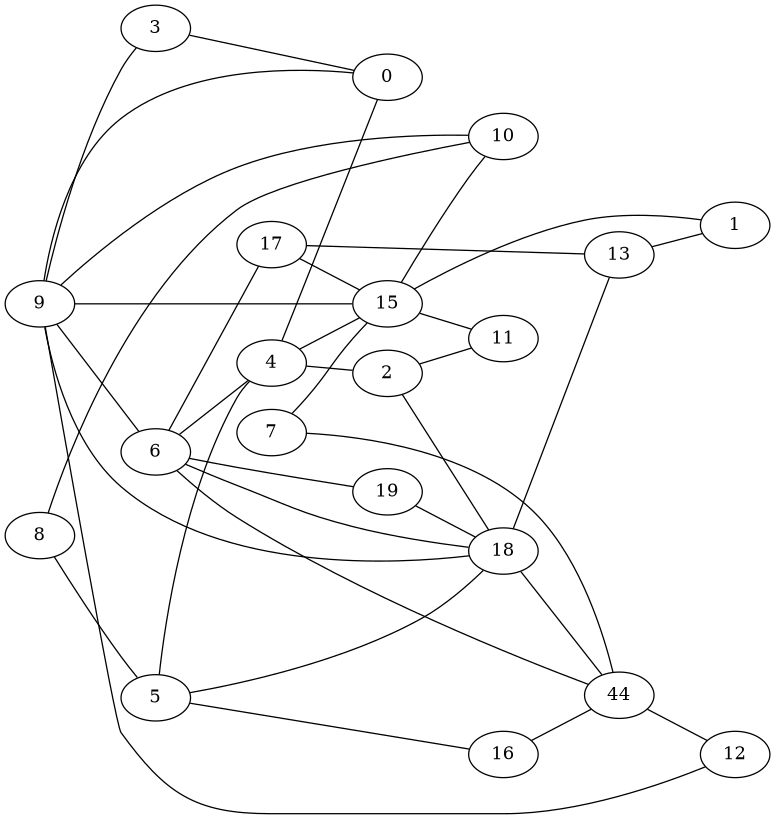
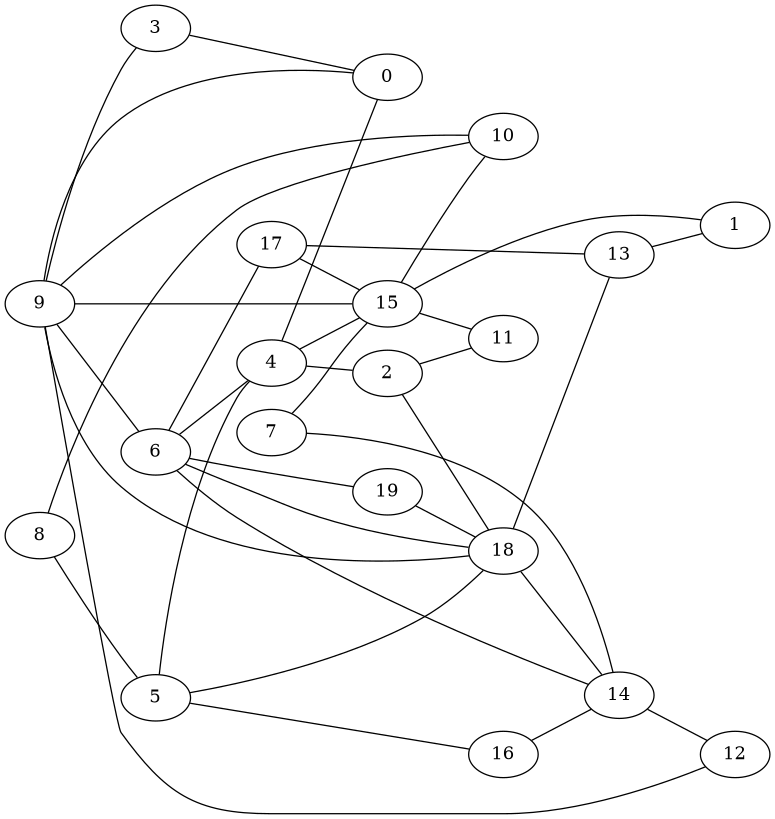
(619, 695) -> (619, 695)
